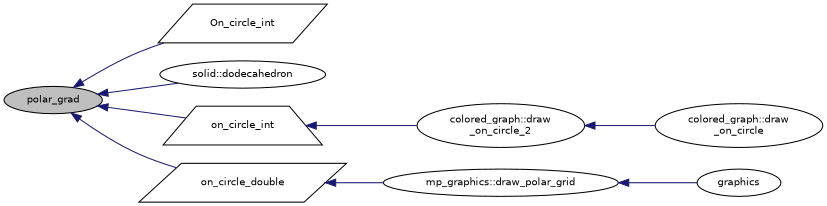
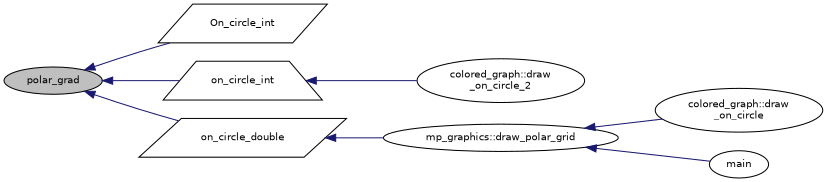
(243, 75) -> none
(625, 126) -> (629, 123)
(739, 183) -> (739, 164)
